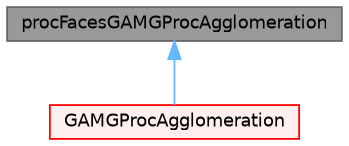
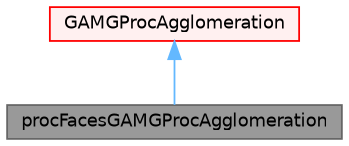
(174, 82) -> (174, 82)
